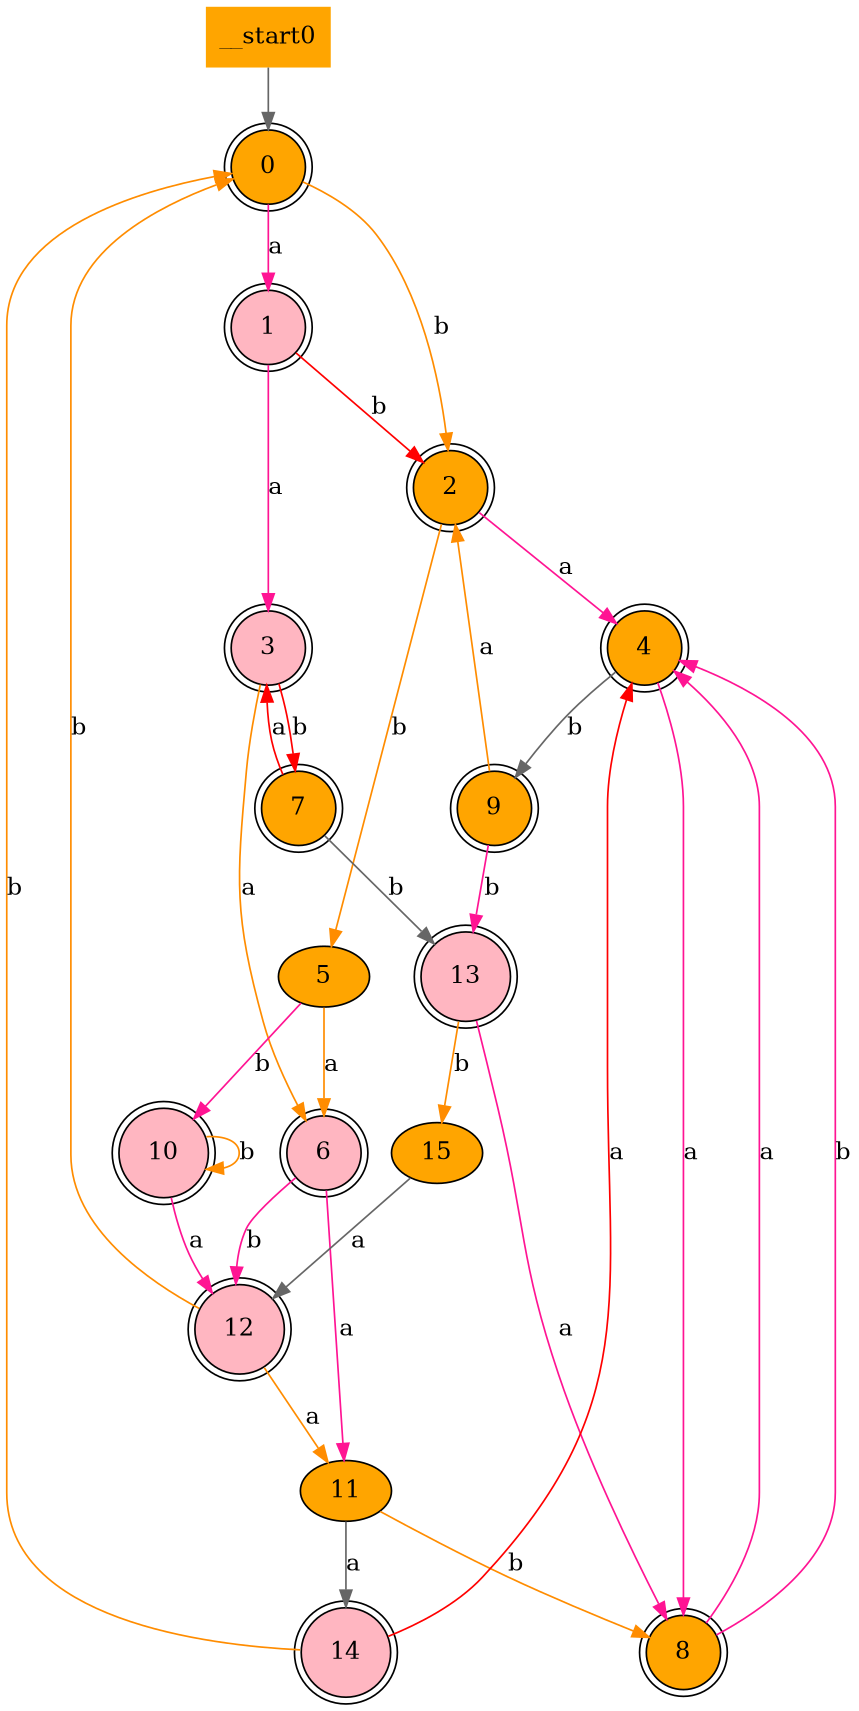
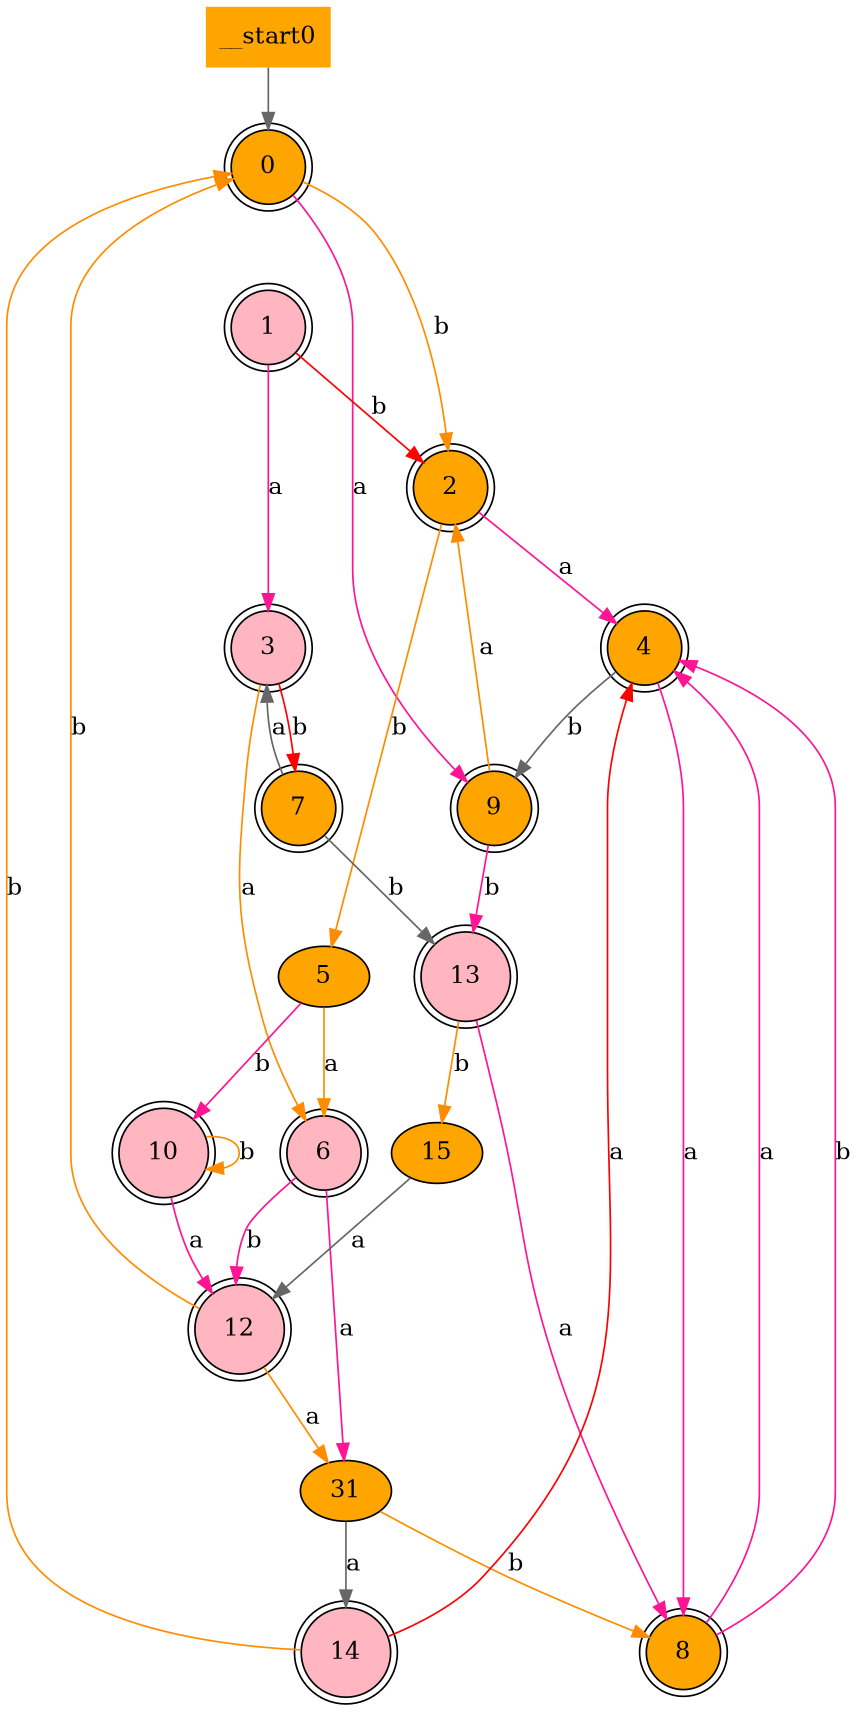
(268, 239) -> (353, 490)
(271, 739) -> (271, 739)
(346, 1491) -> (346, 1491)
